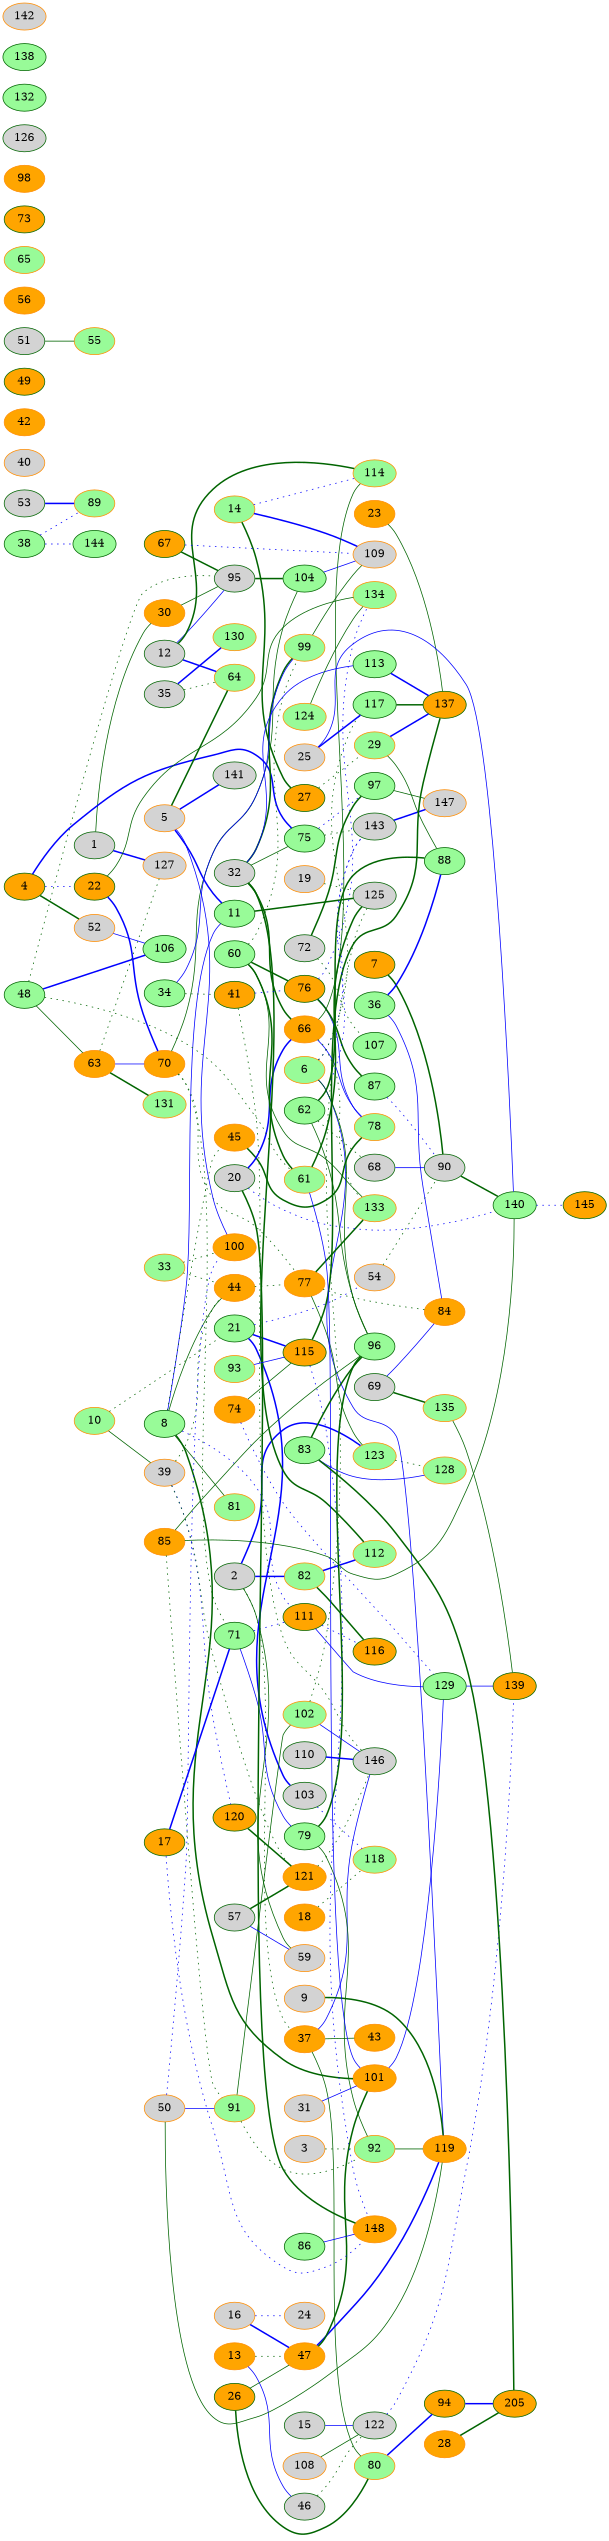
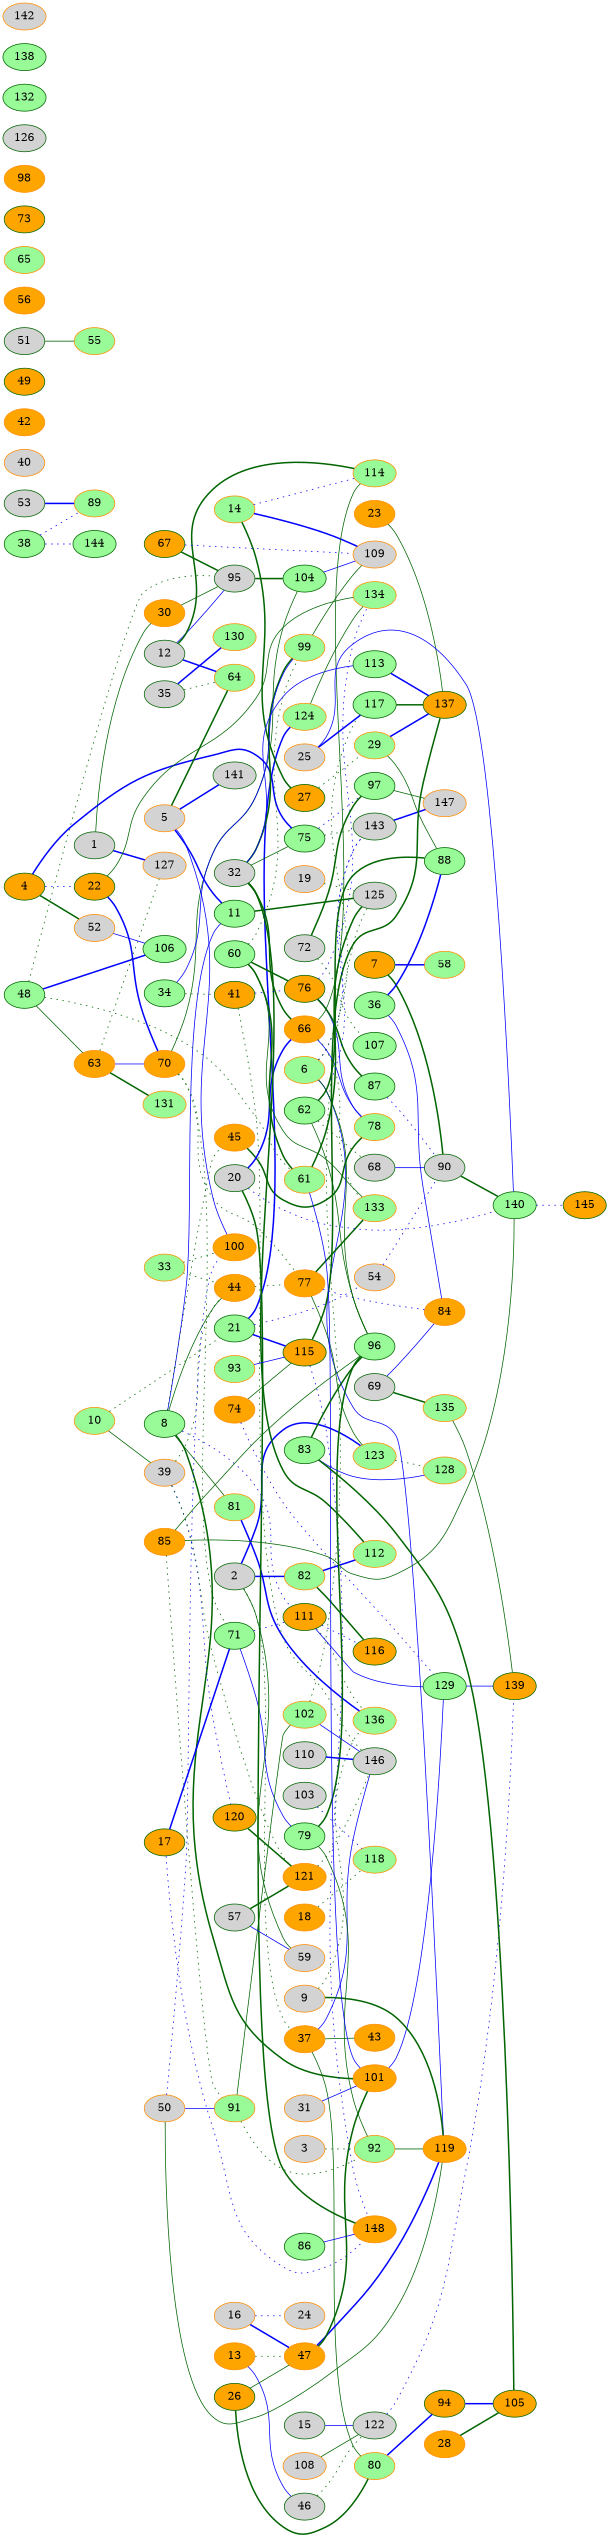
none -> (445, 965)
(410, 1223) -> (410, 1223)
(373, 1302) -> (373, 1302)
(265, 1584) -> (265, 888)
none -> (375, 1721)
(515, 2404) -> (515, 2404)
